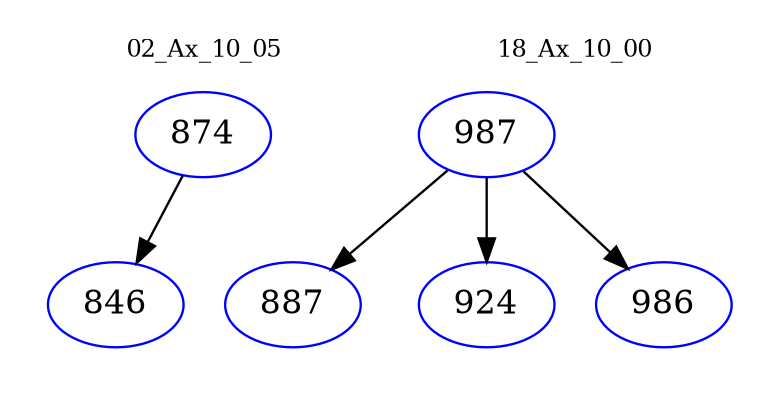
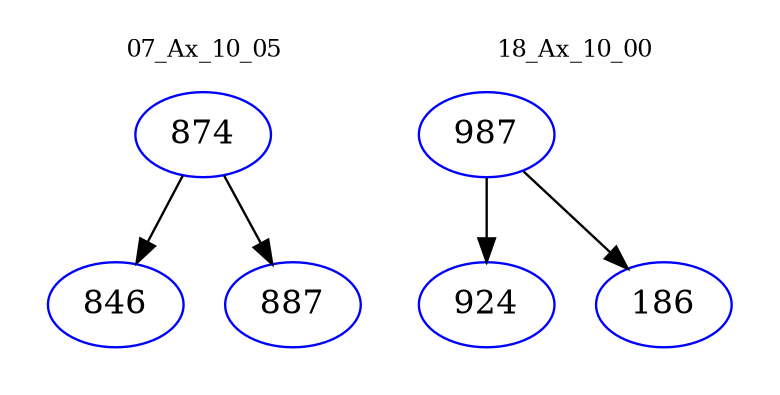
(204, 51) -> (204, 51)
(416, 198) -> (242, 209)
(664, 305) -> (664, 305)
